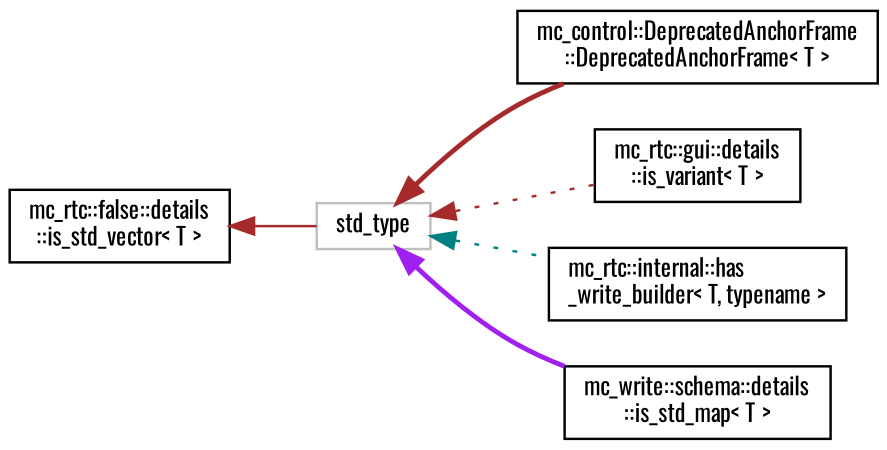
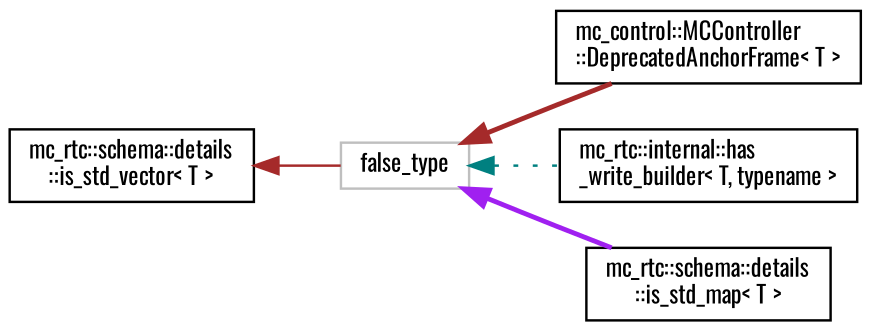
(698, 47) -> (708, 47)
(698, 166) -> none
(120, 226) -> (132, 166)
(374, 226) -> (405, 166)
(698, 403) -> (708, 284)
